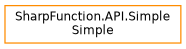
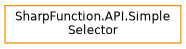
(93, 24) -> (93, 24)
